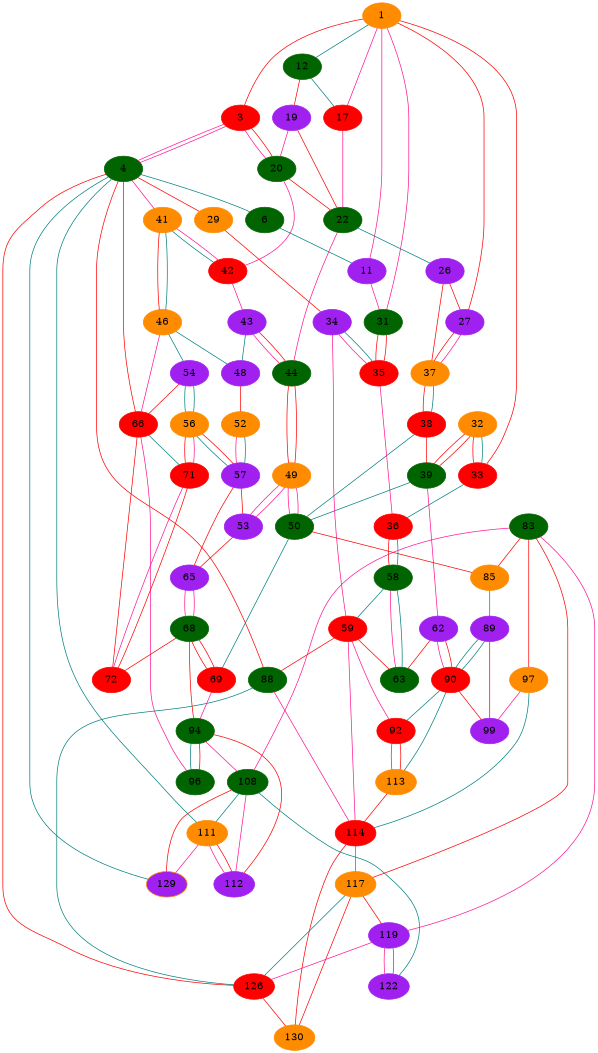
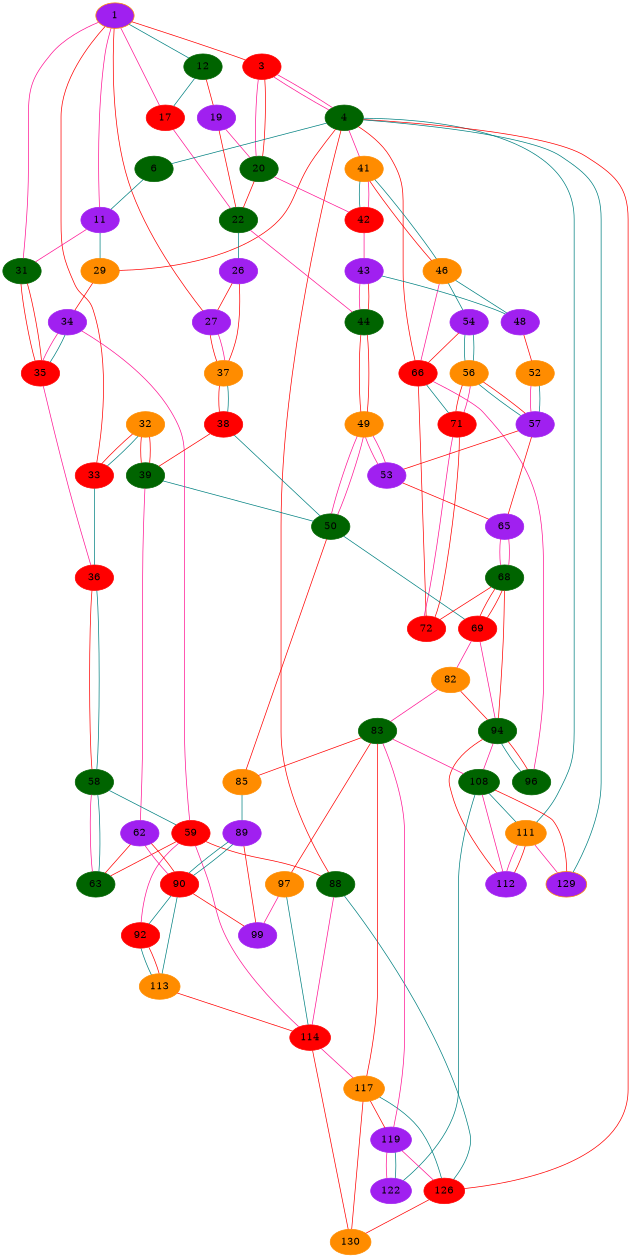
(382, 16) -> (115, 16)
none -> (100, 246)
none -> (451, 680)
